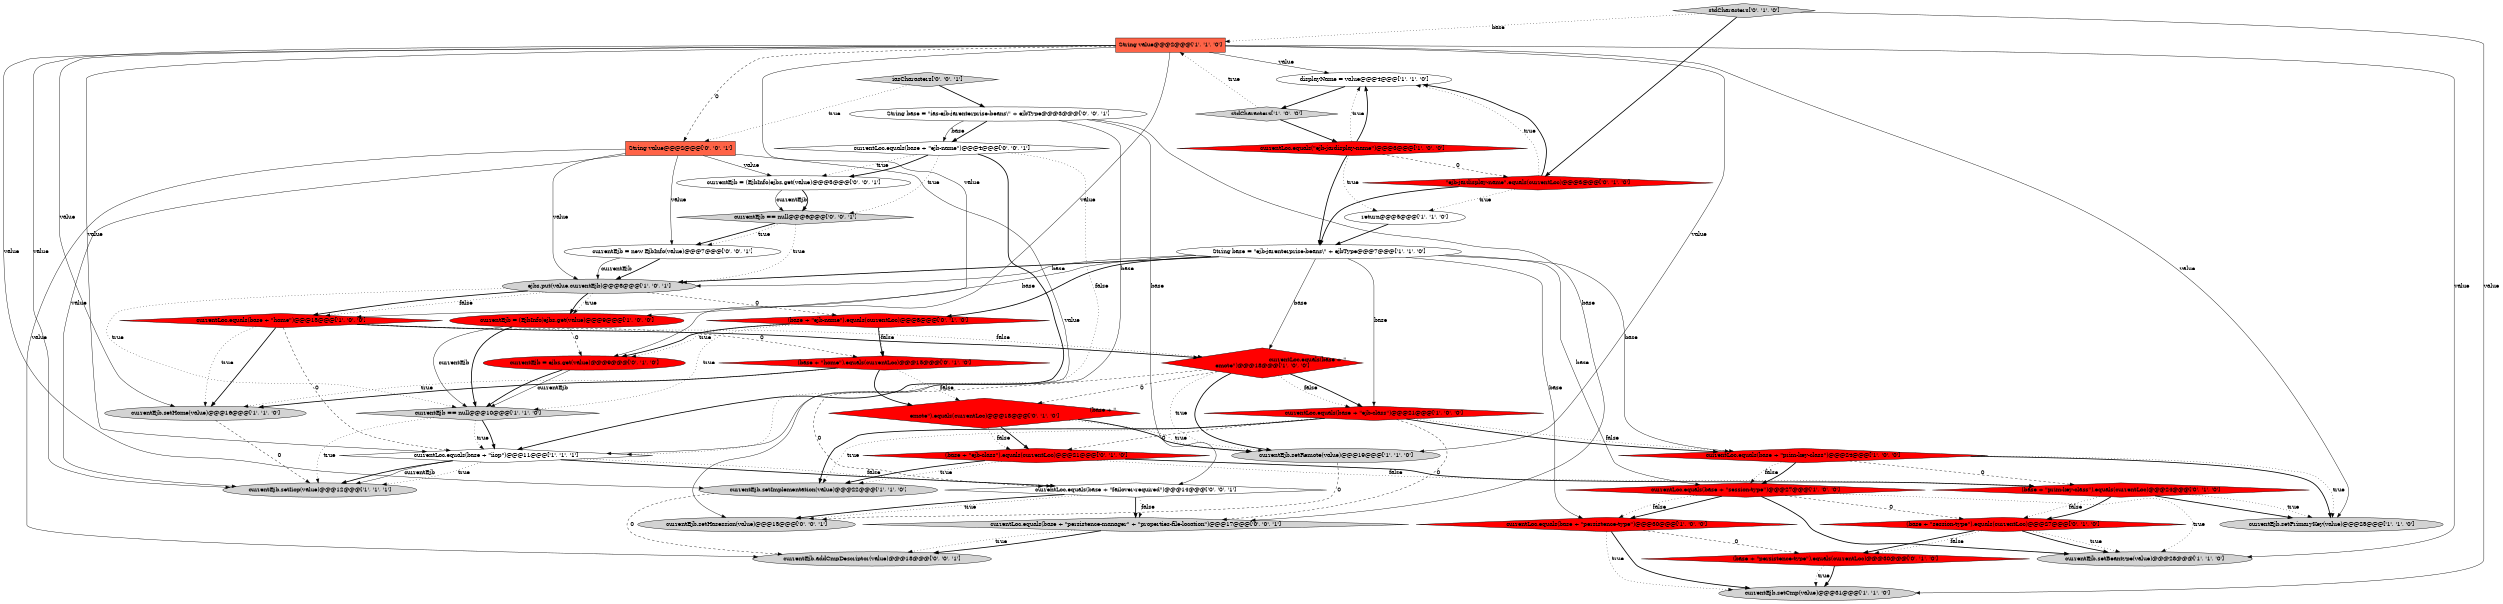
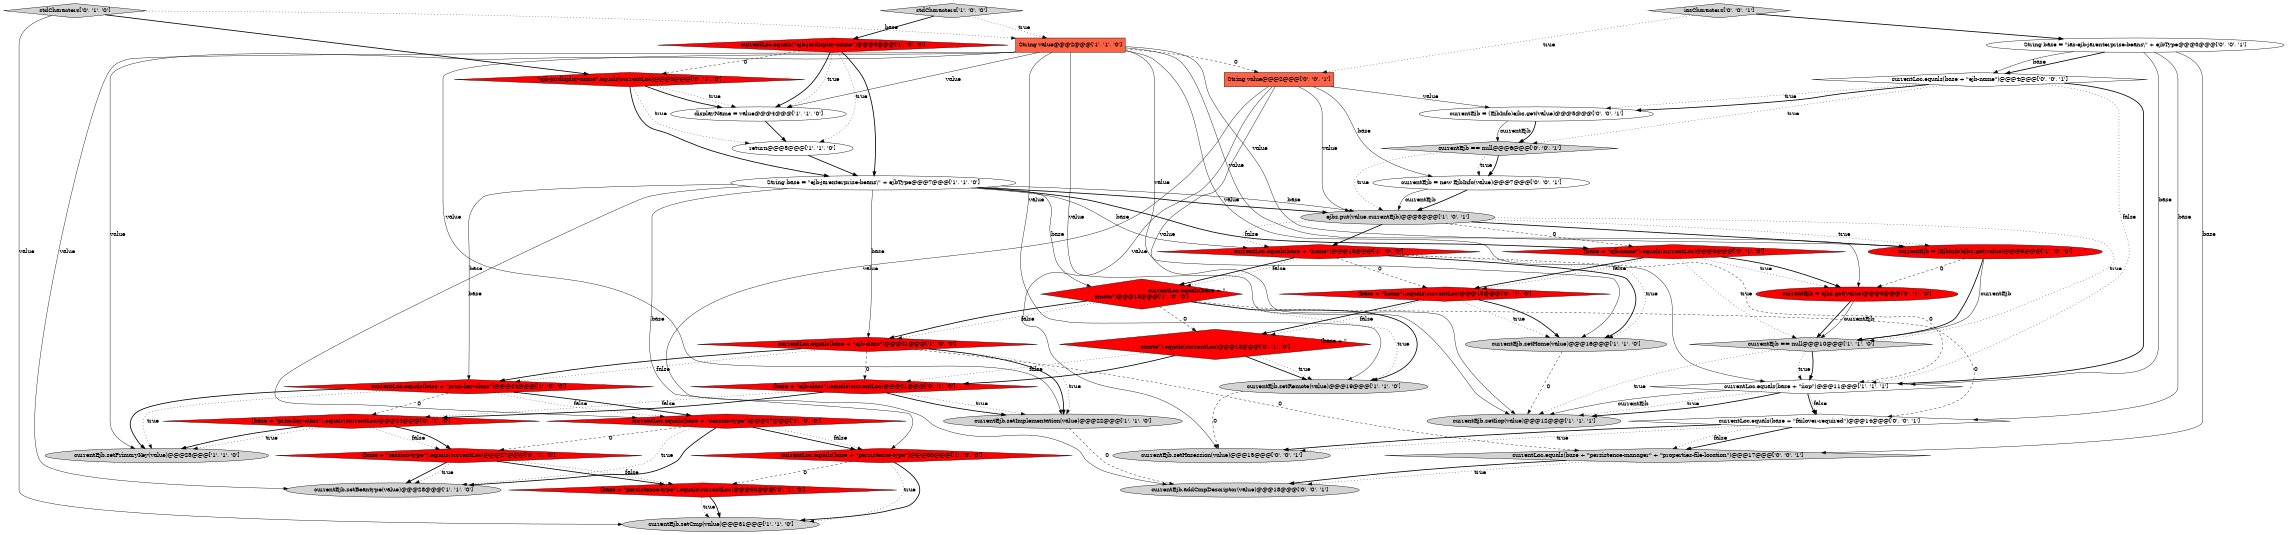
(1315, 97) -> (774, 130)
(679, 200) -> (1364, 131)
